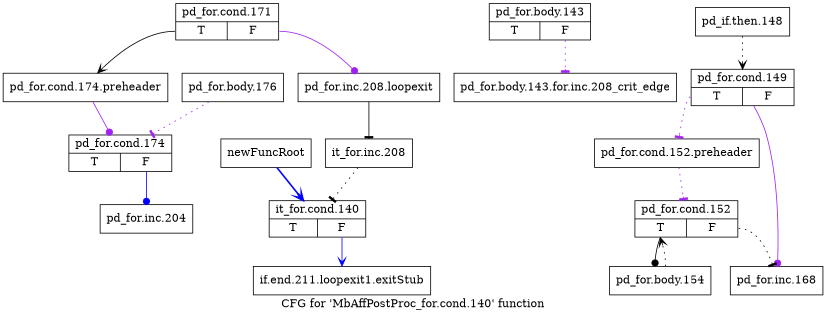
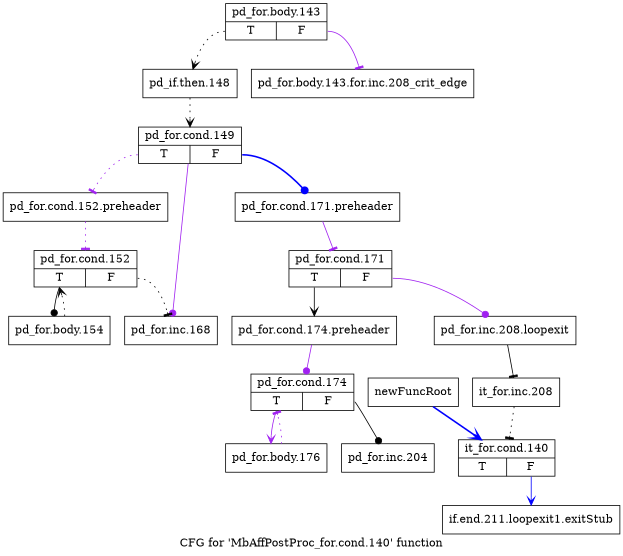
none -> (206, 42)
(565, 55) -> (348, 43)
(146, 185) -> (366, 420)
none -> (317, 207)
none -> (273, 423)
